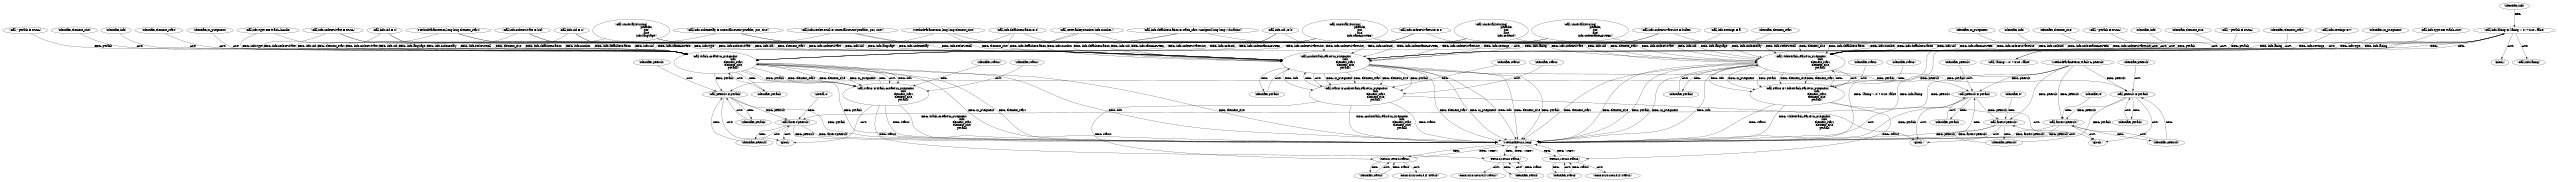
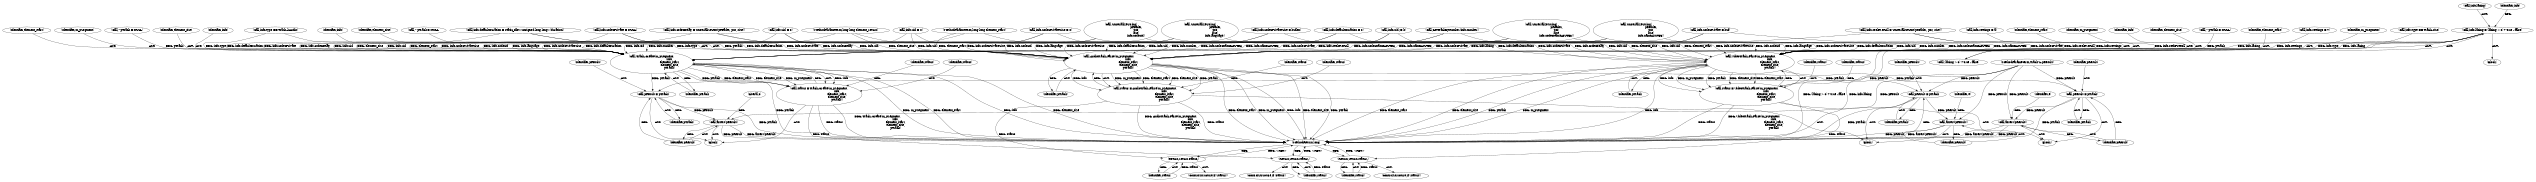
(943, 30) -> (846, 30)
(2521, 45) -> (2483, 17)
(2434, 46) -> (2450, 46)
(2462, 46) -> (2429, 46)
